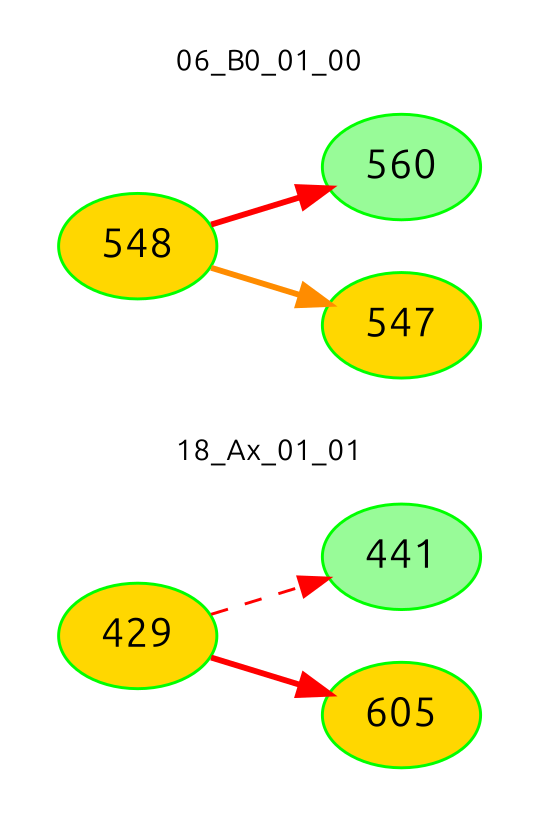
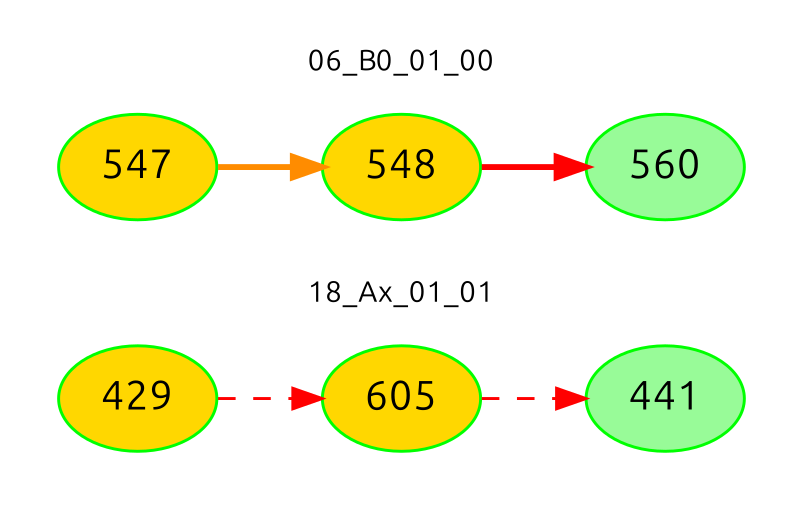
(256, 281) -> (255, 167)
(256, 601) -> (519, 399)
(256, 671) -> (255, 399)
